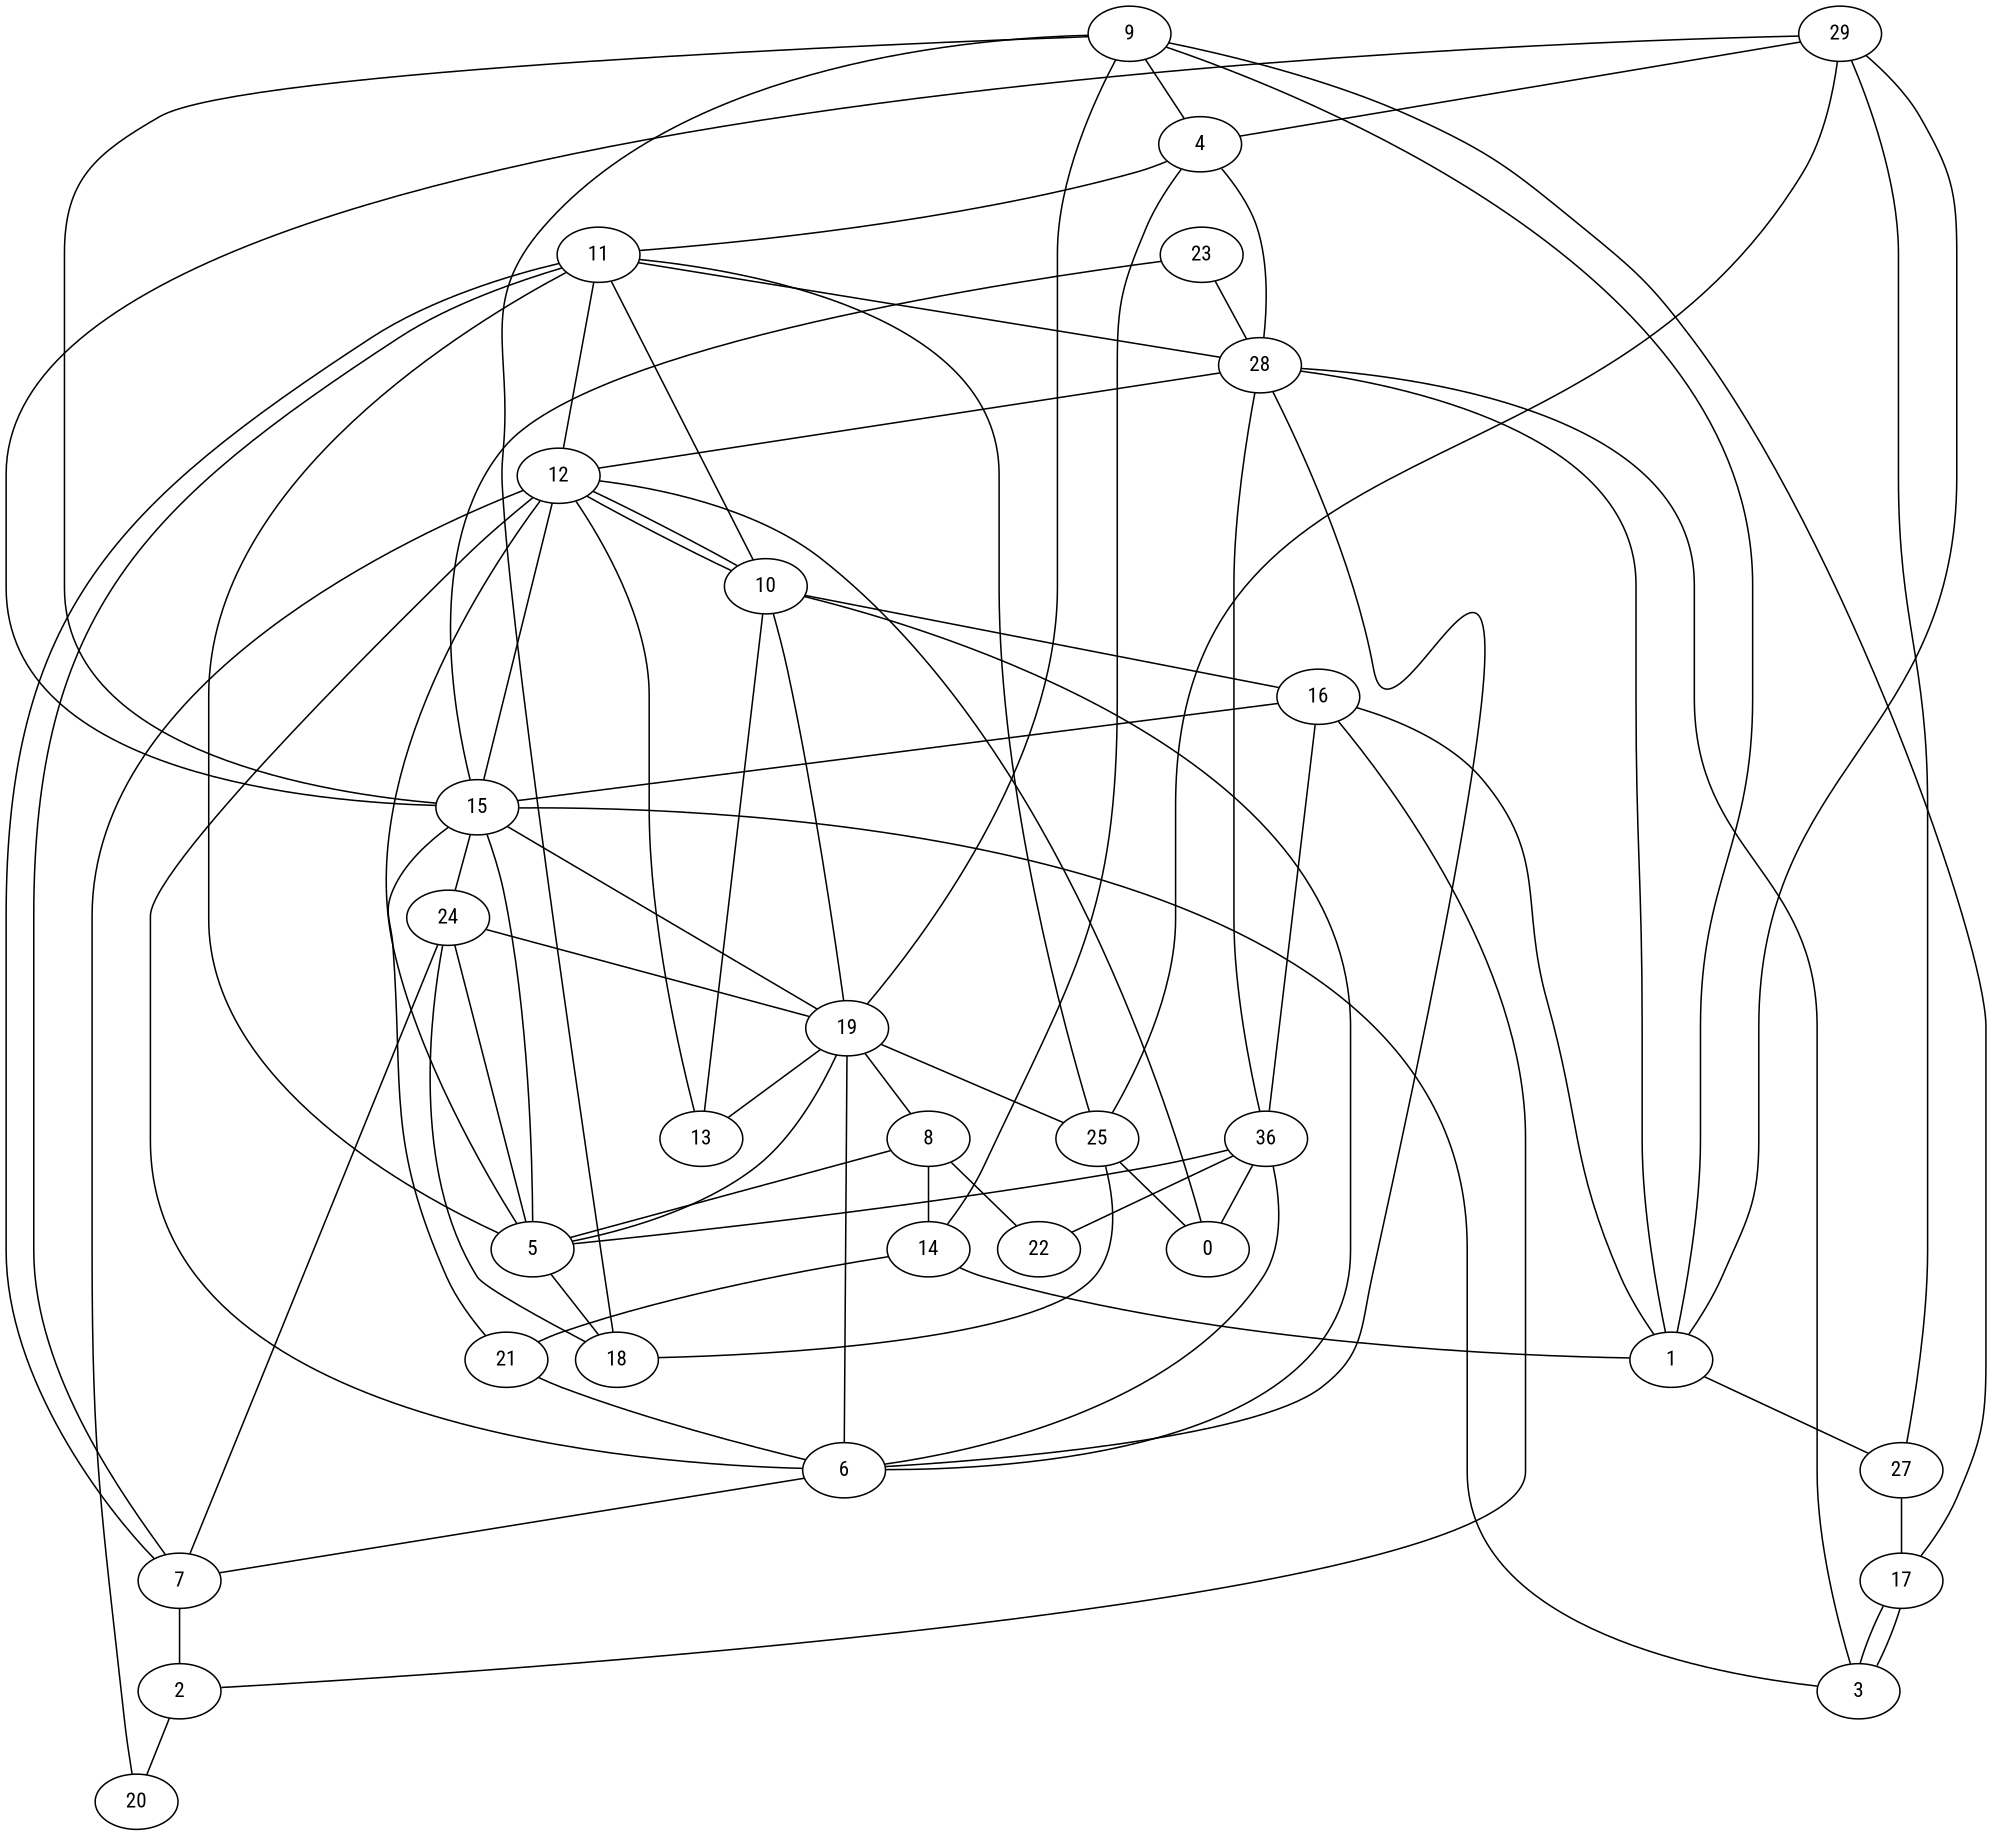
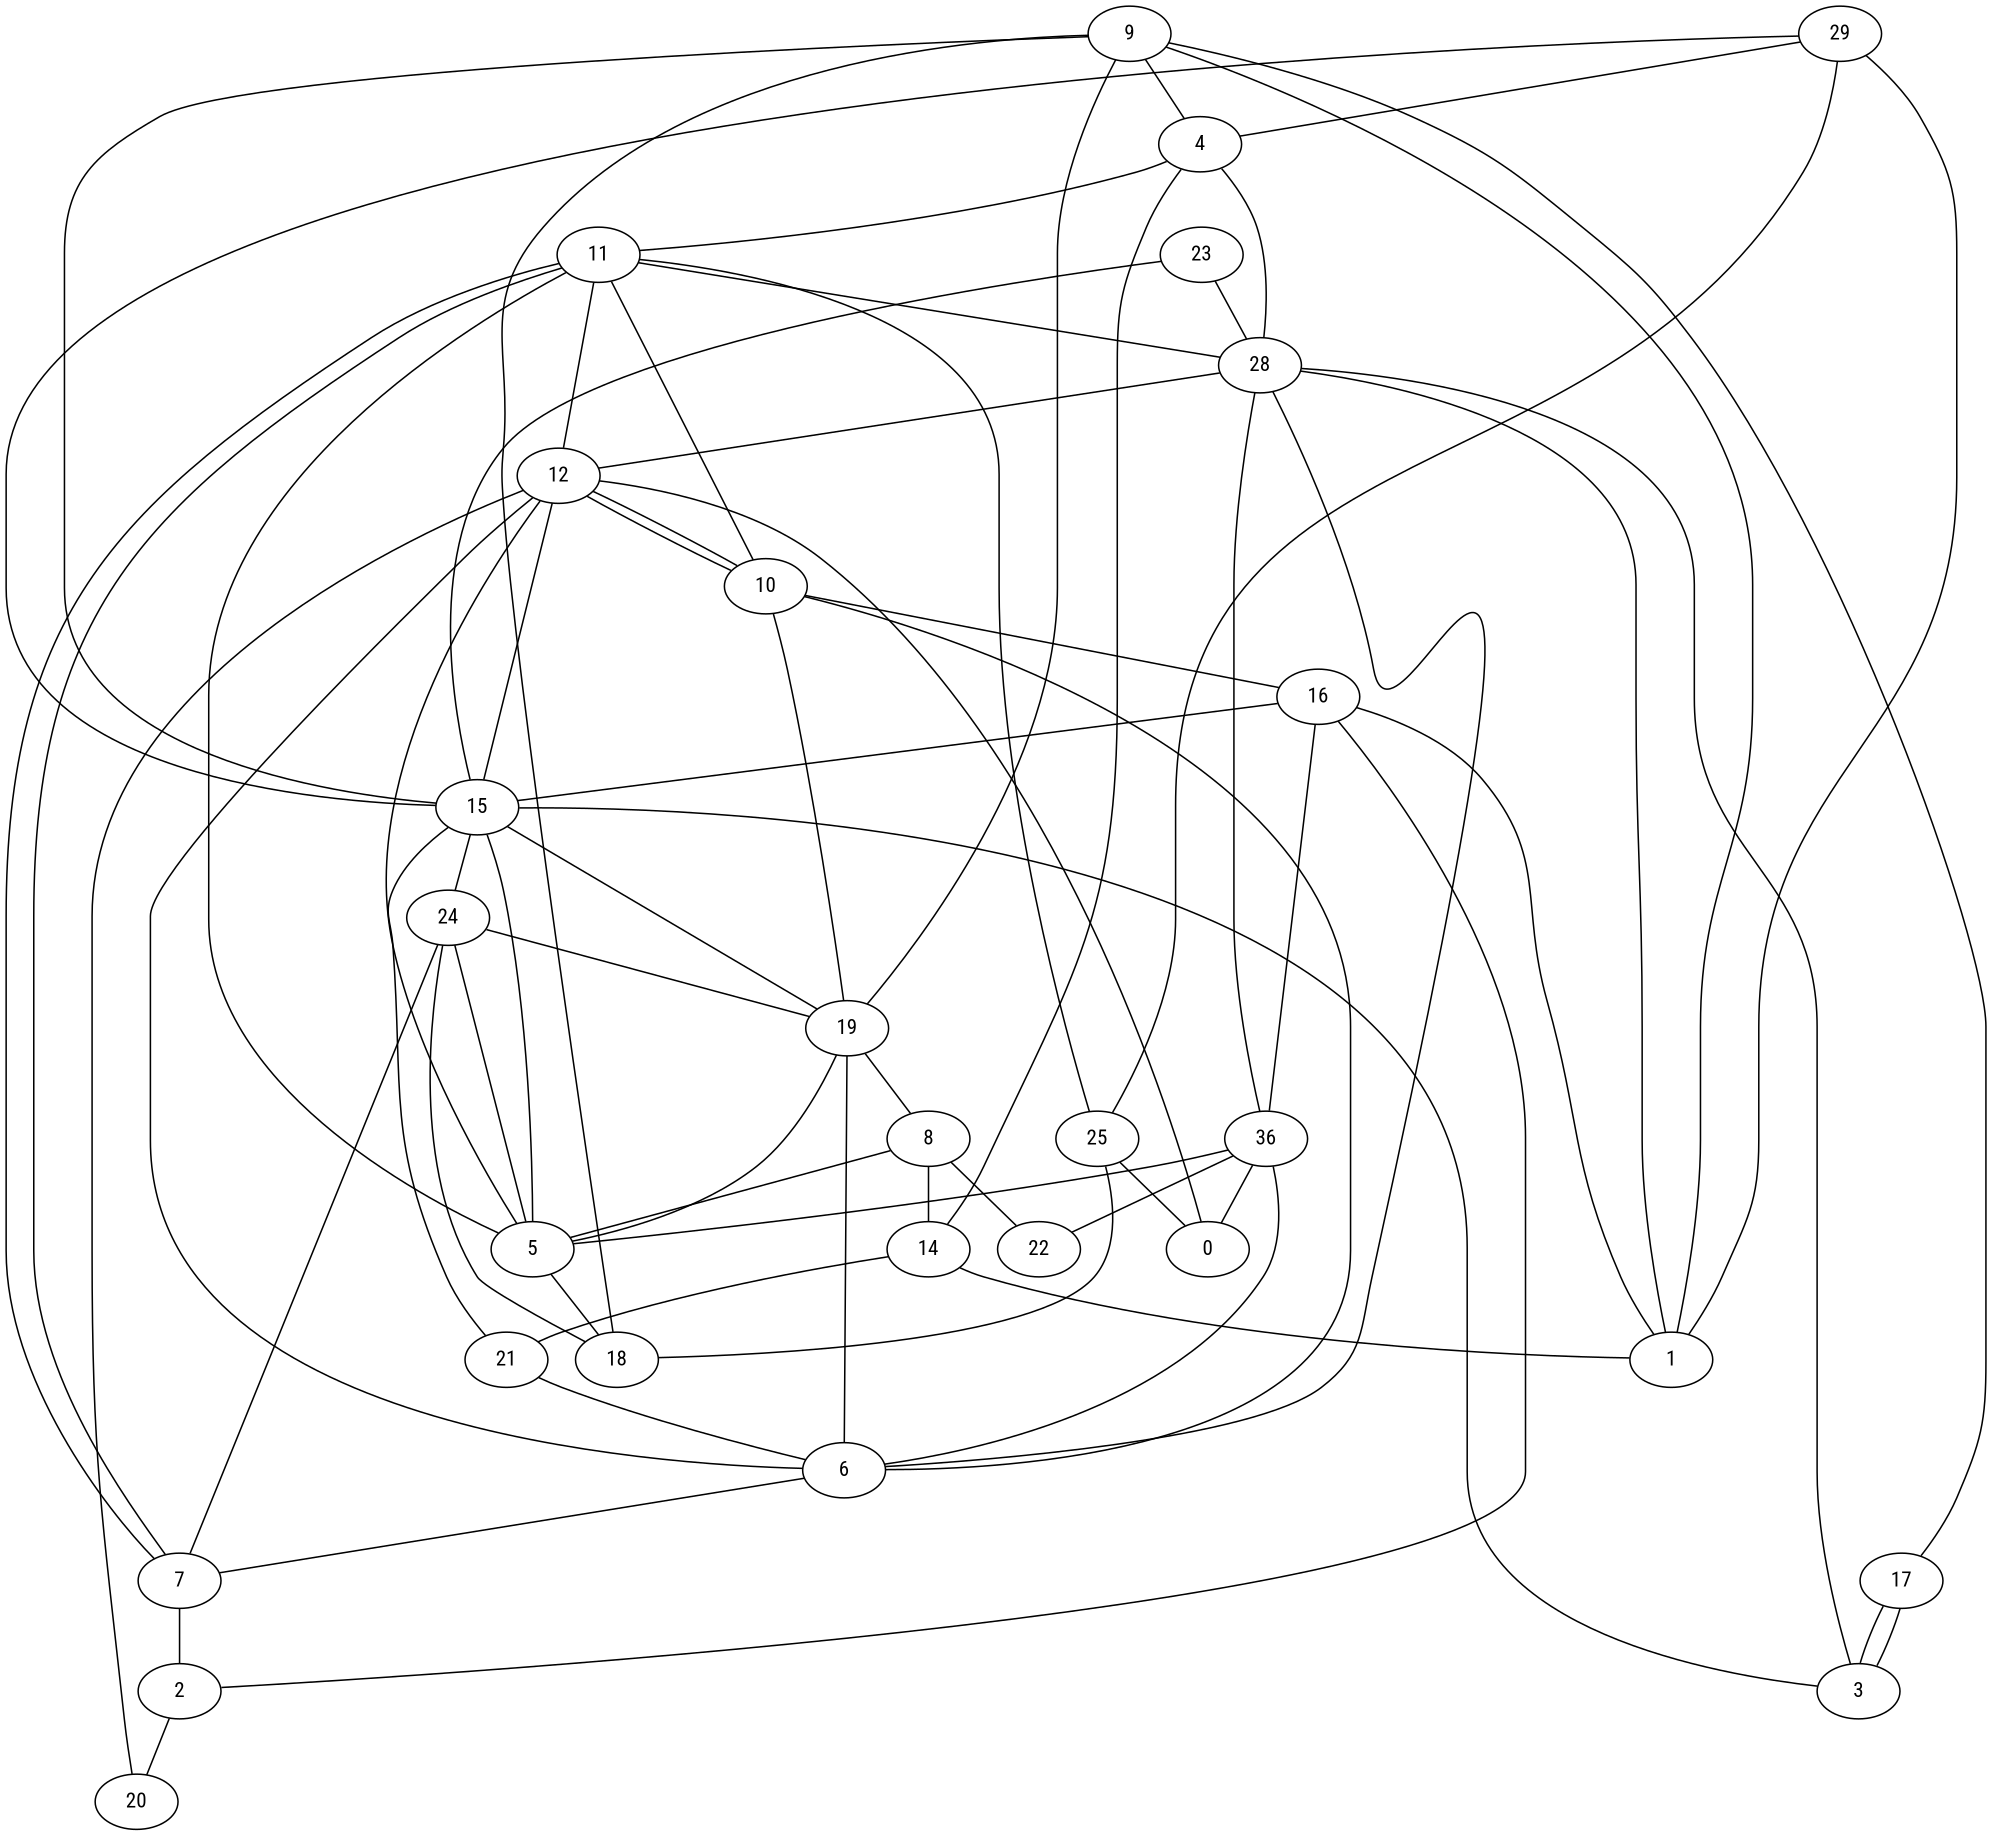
(972, 1084) -> none
(701, 1139) -> none
(1902, 1470) -> none
